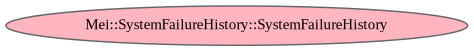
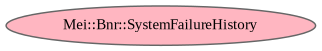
(237, 26) -> (161, 26)
